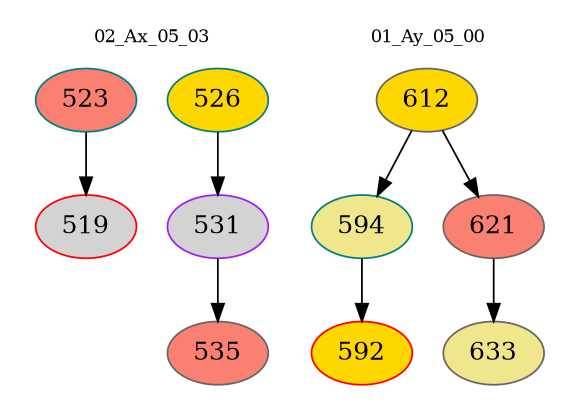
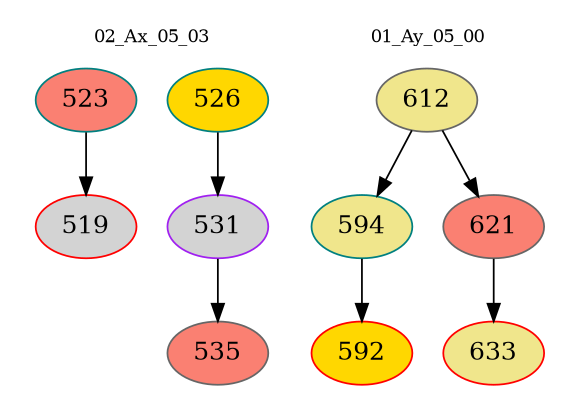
(427, 100) -> (427, 100)
(494, 353) -> (494, 353)
